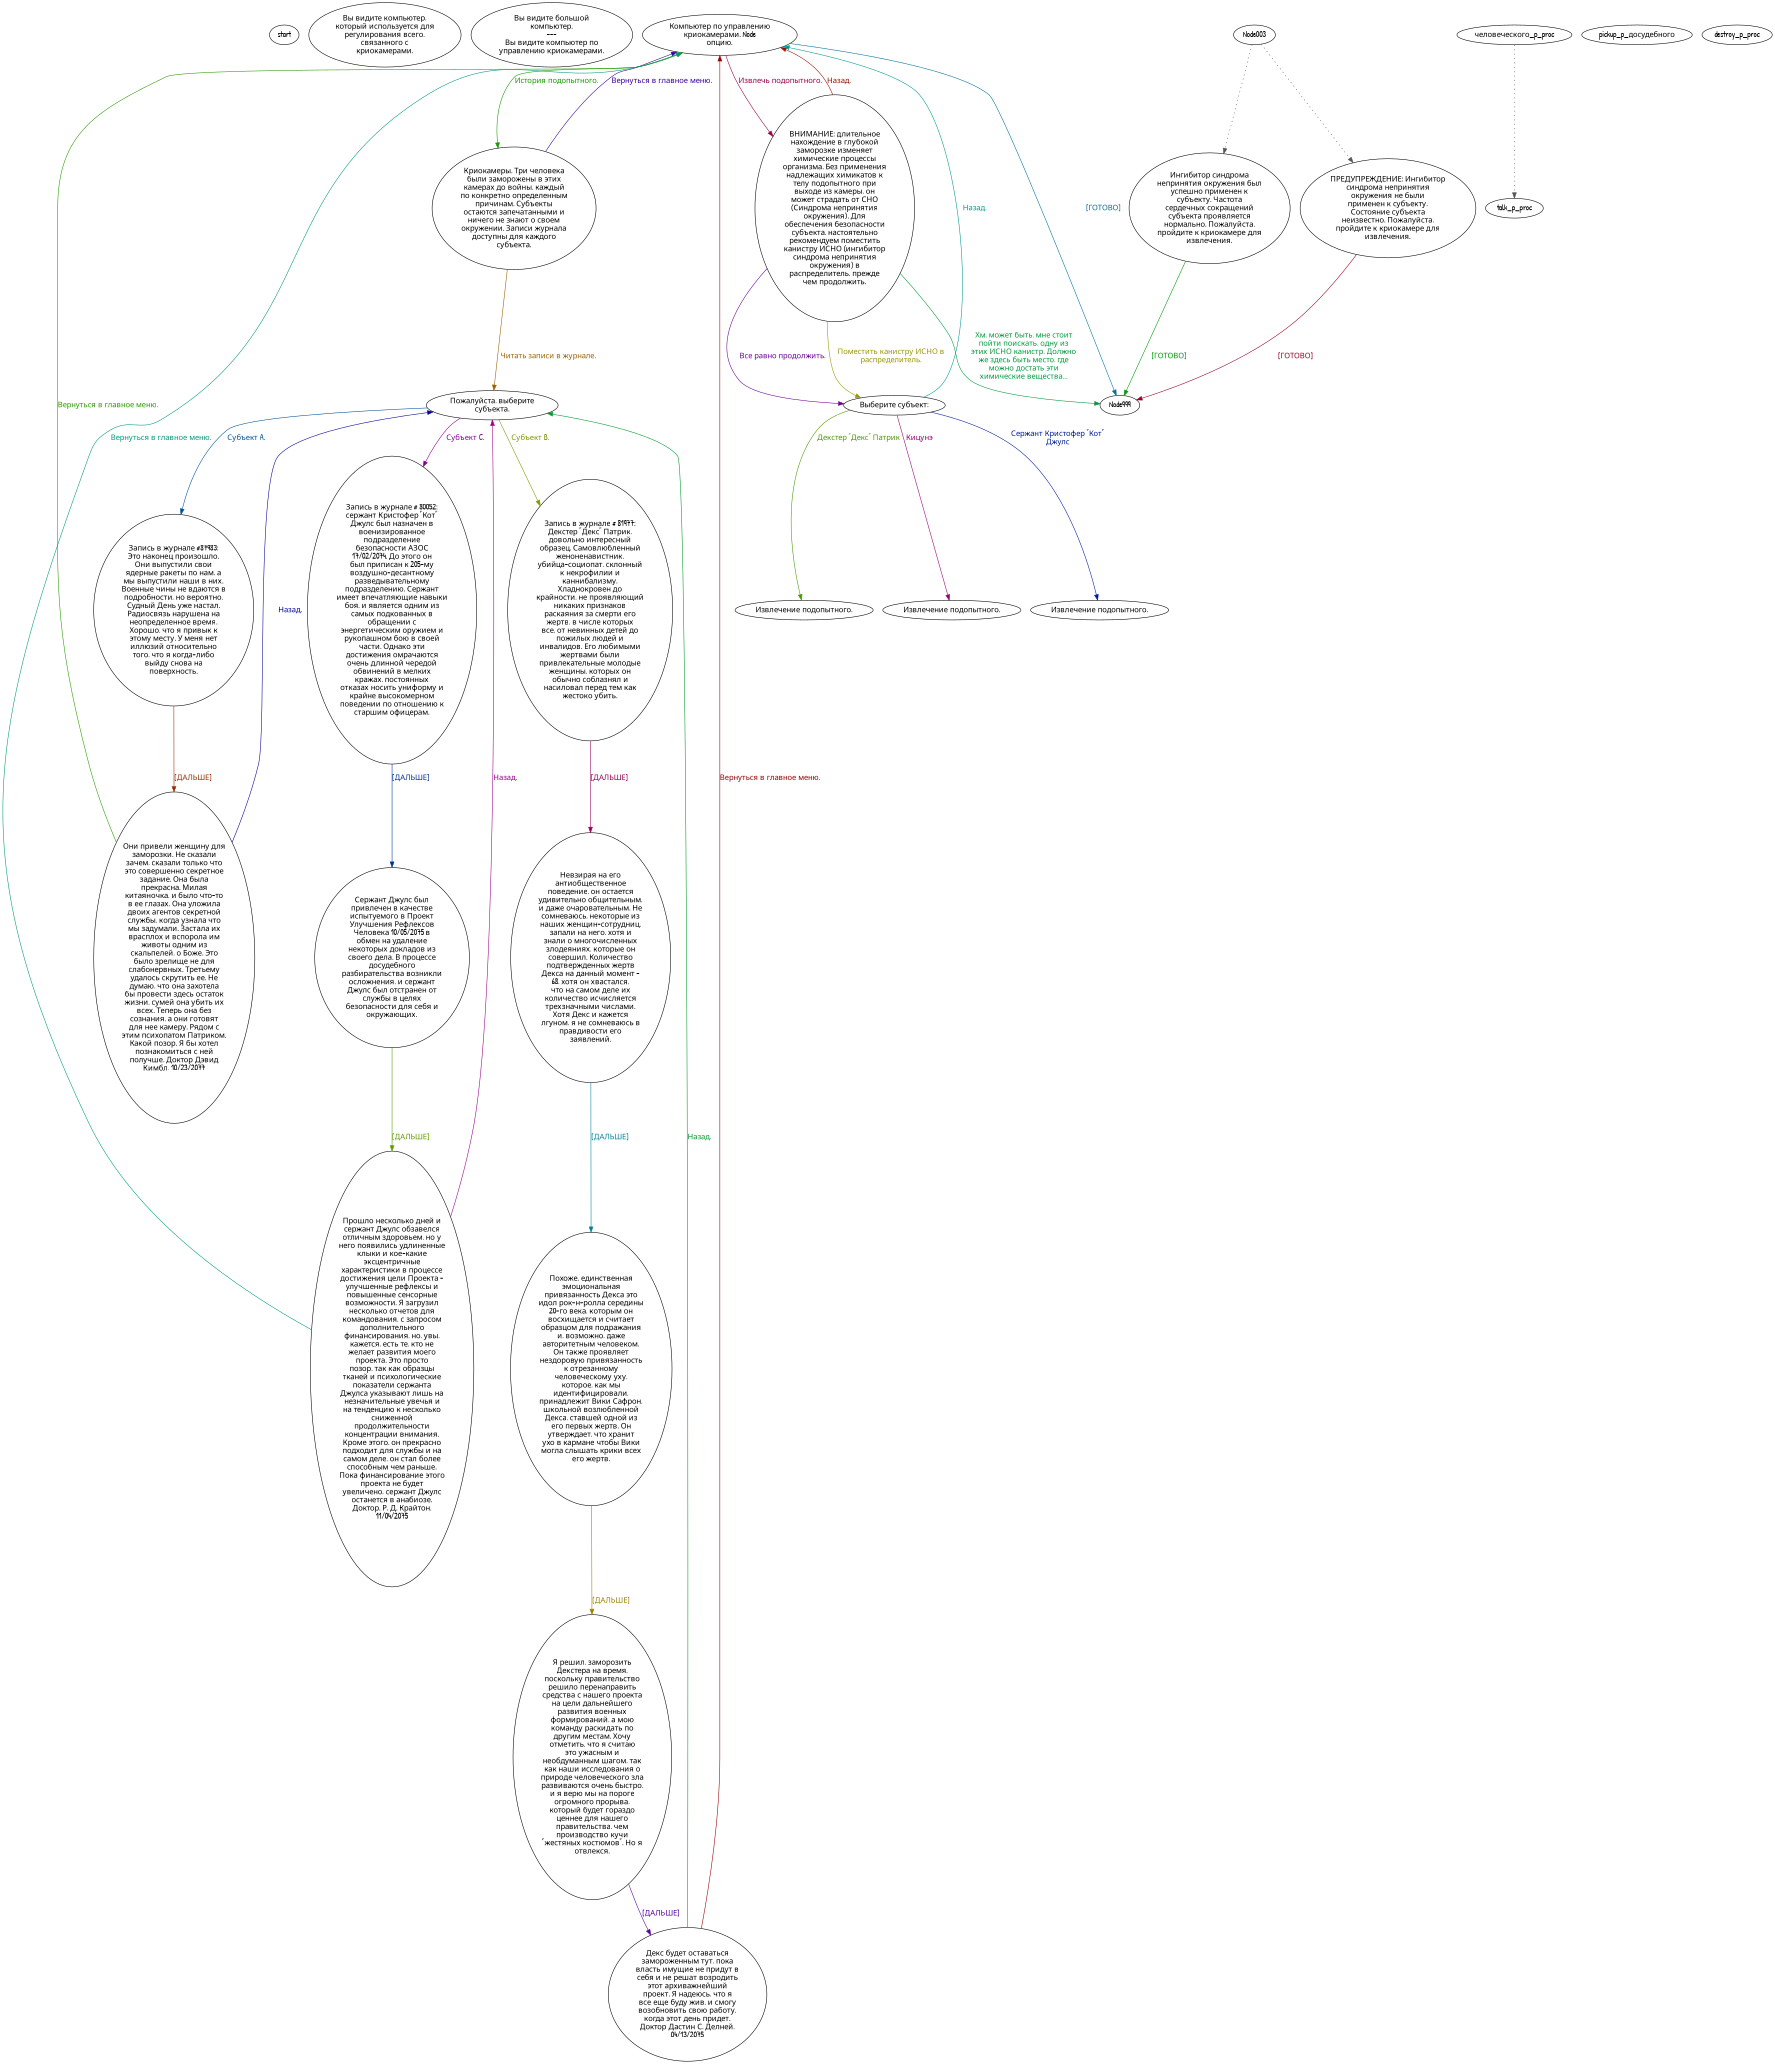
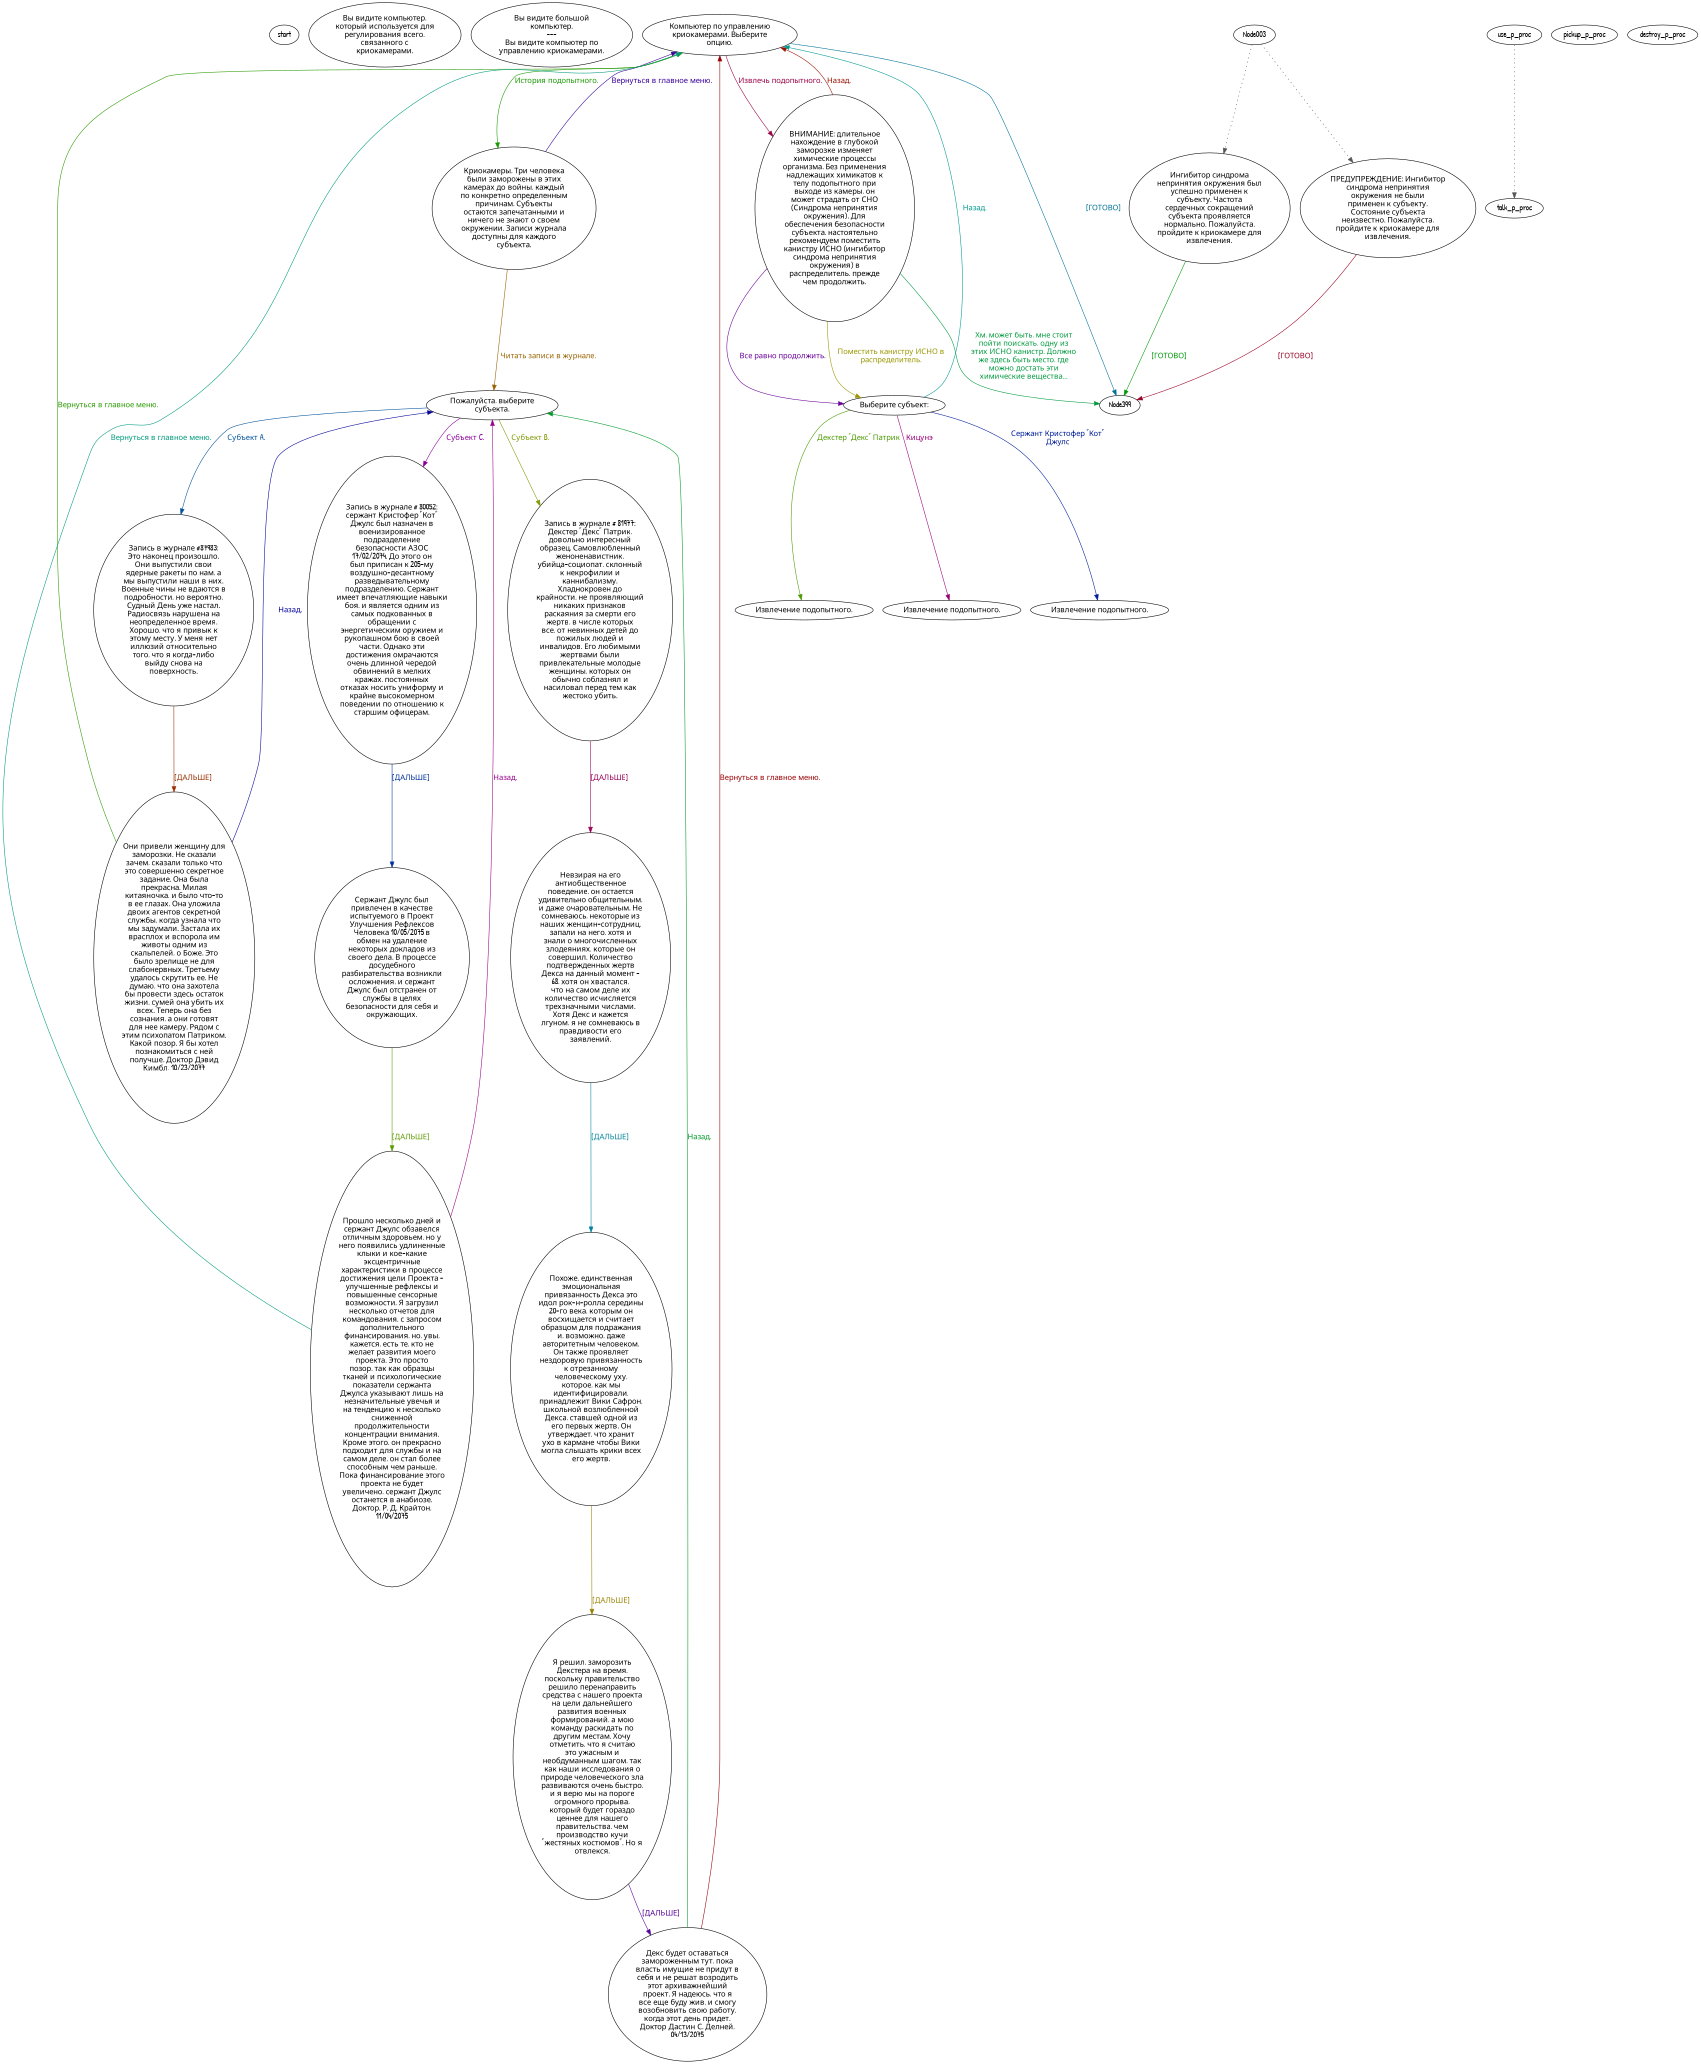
(720, 35) -> (720, 35)
(1514, 35) -> (1514, 35)
(1637, 35) -> (1584, 35)
(1120, 405) -> (1120, 405)
